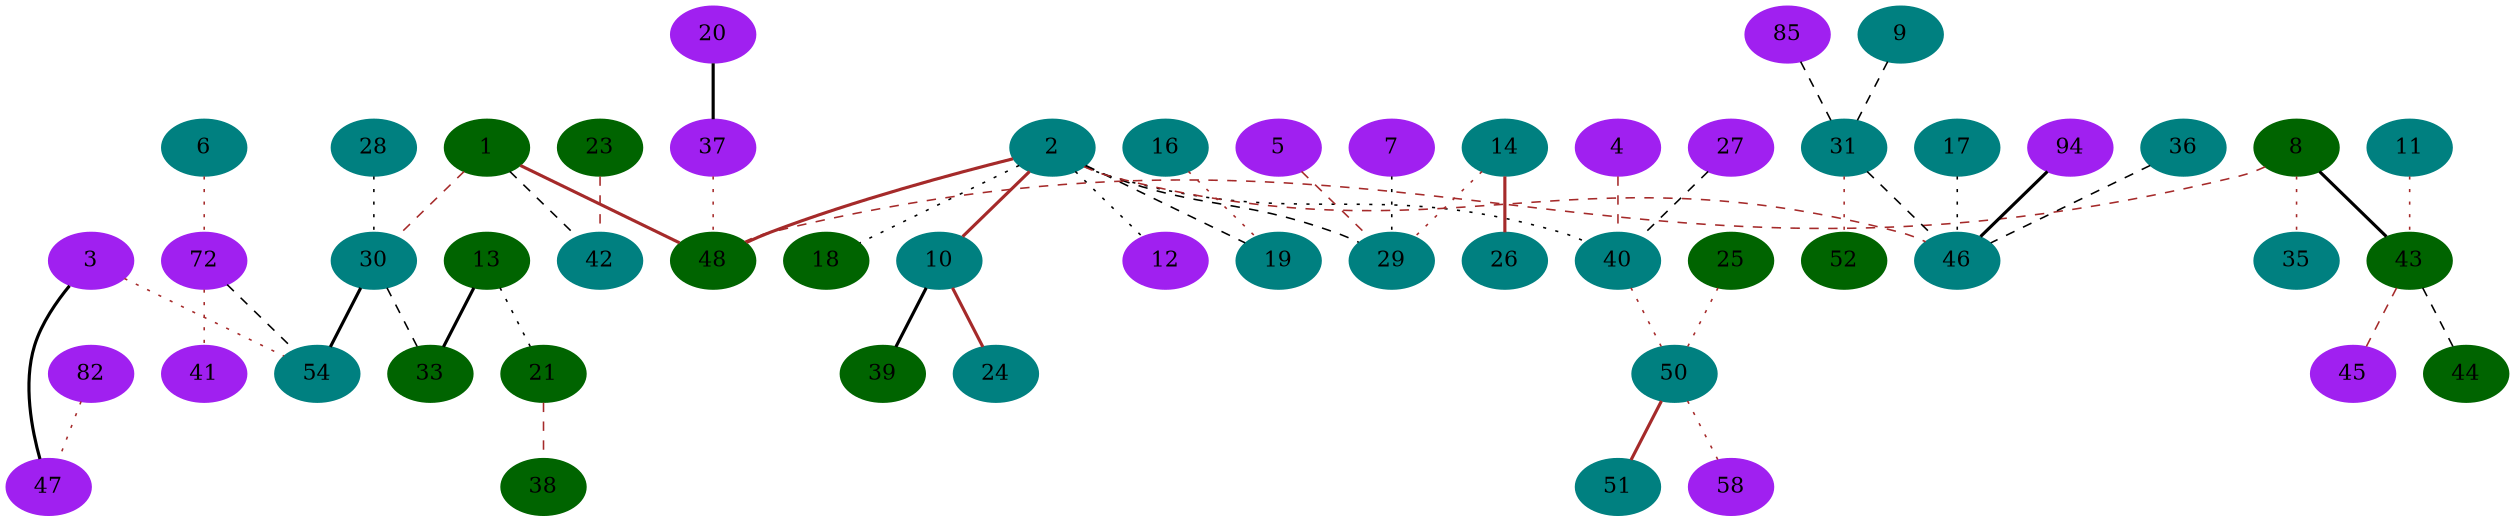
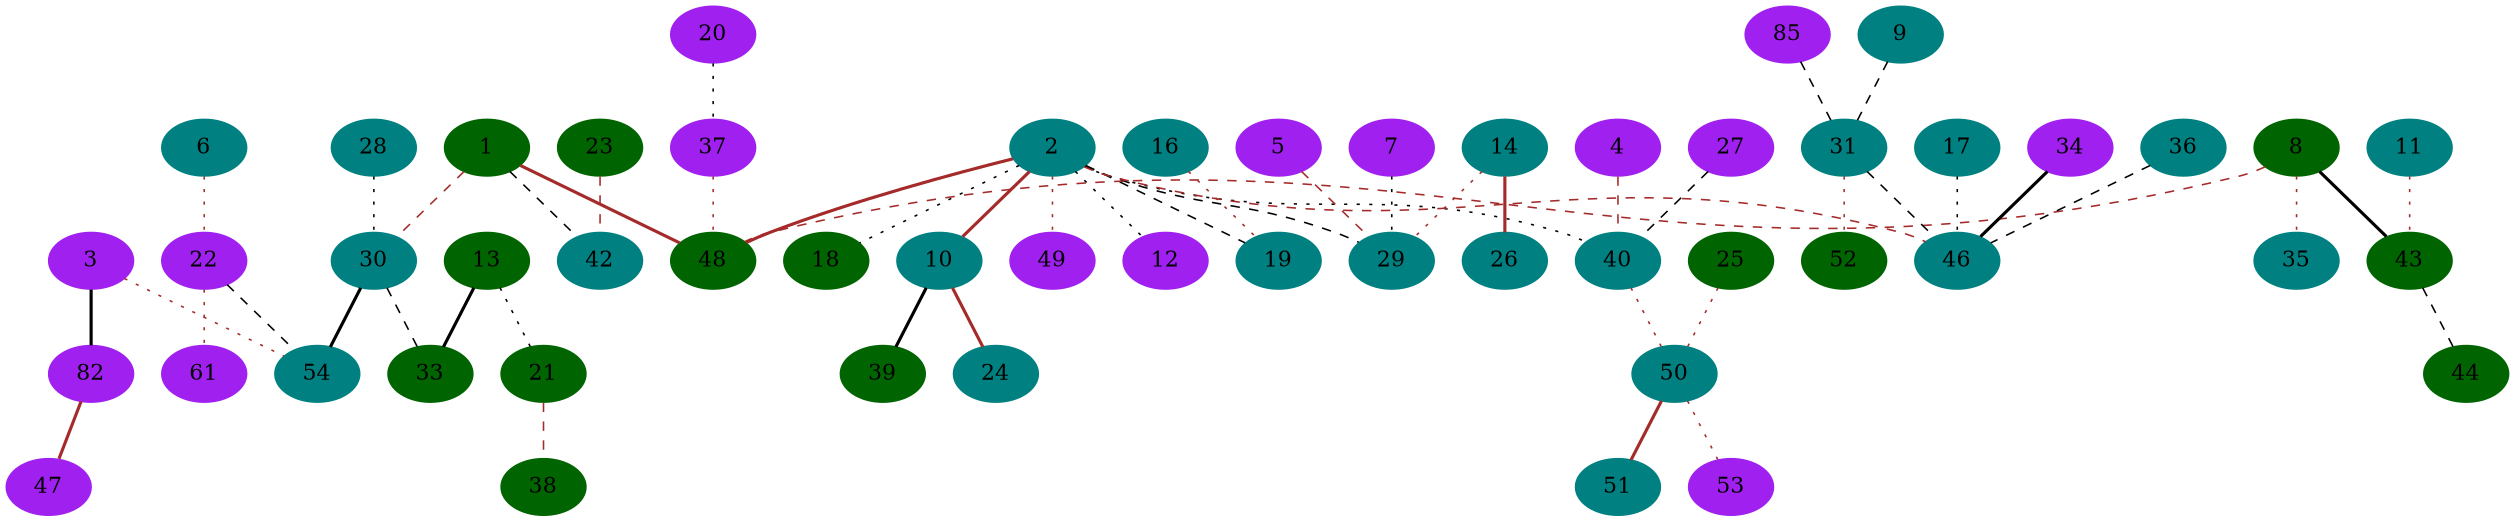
(713, 91) -> (713, 91)
(2070, 148) -> (2070, 148)
(204, 261) -> (204, 261)
none -> (1052, 261)
(30, 368) -> (91, 317)
(204, 374) -> (204, 374)
(2353, 374) -> none
(70, 430) -> (70, 430)
(1731, 487) -> (1731, 487)
